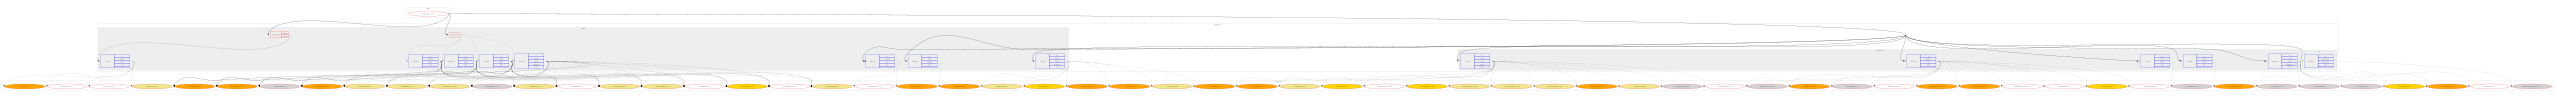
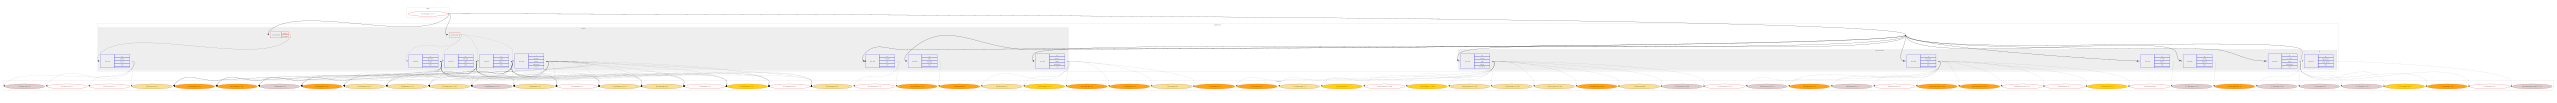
(25, 86) -> (25, 86)
